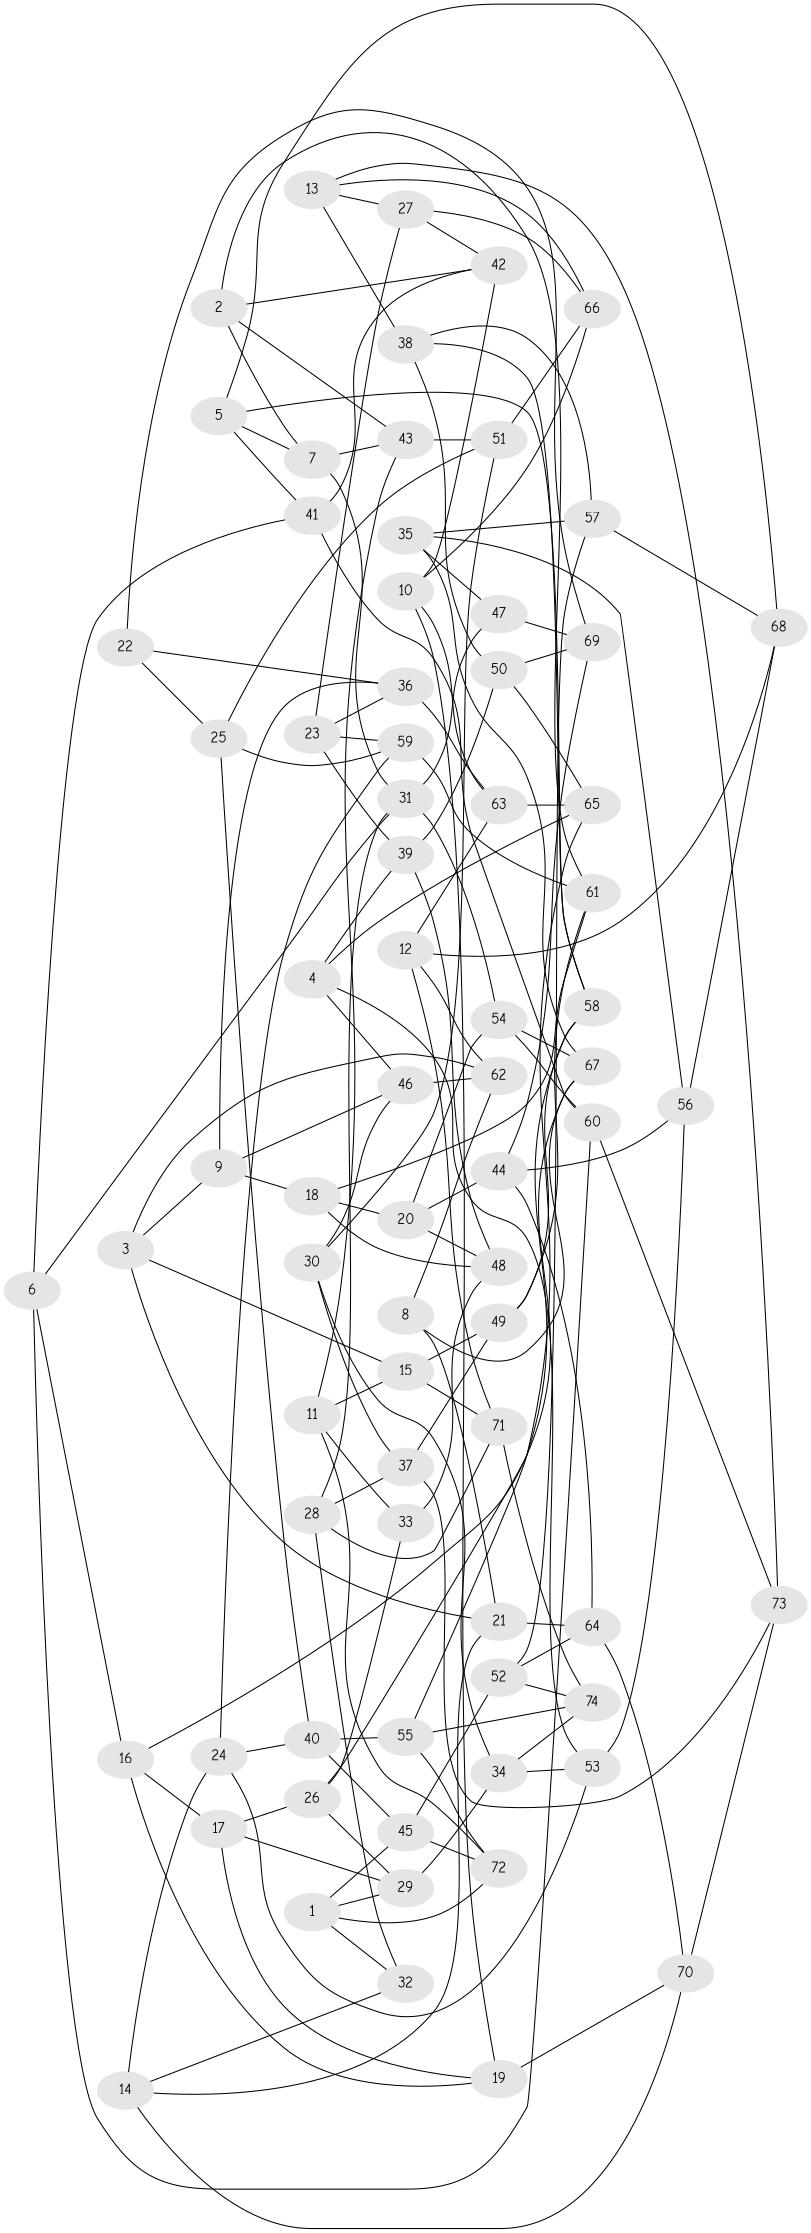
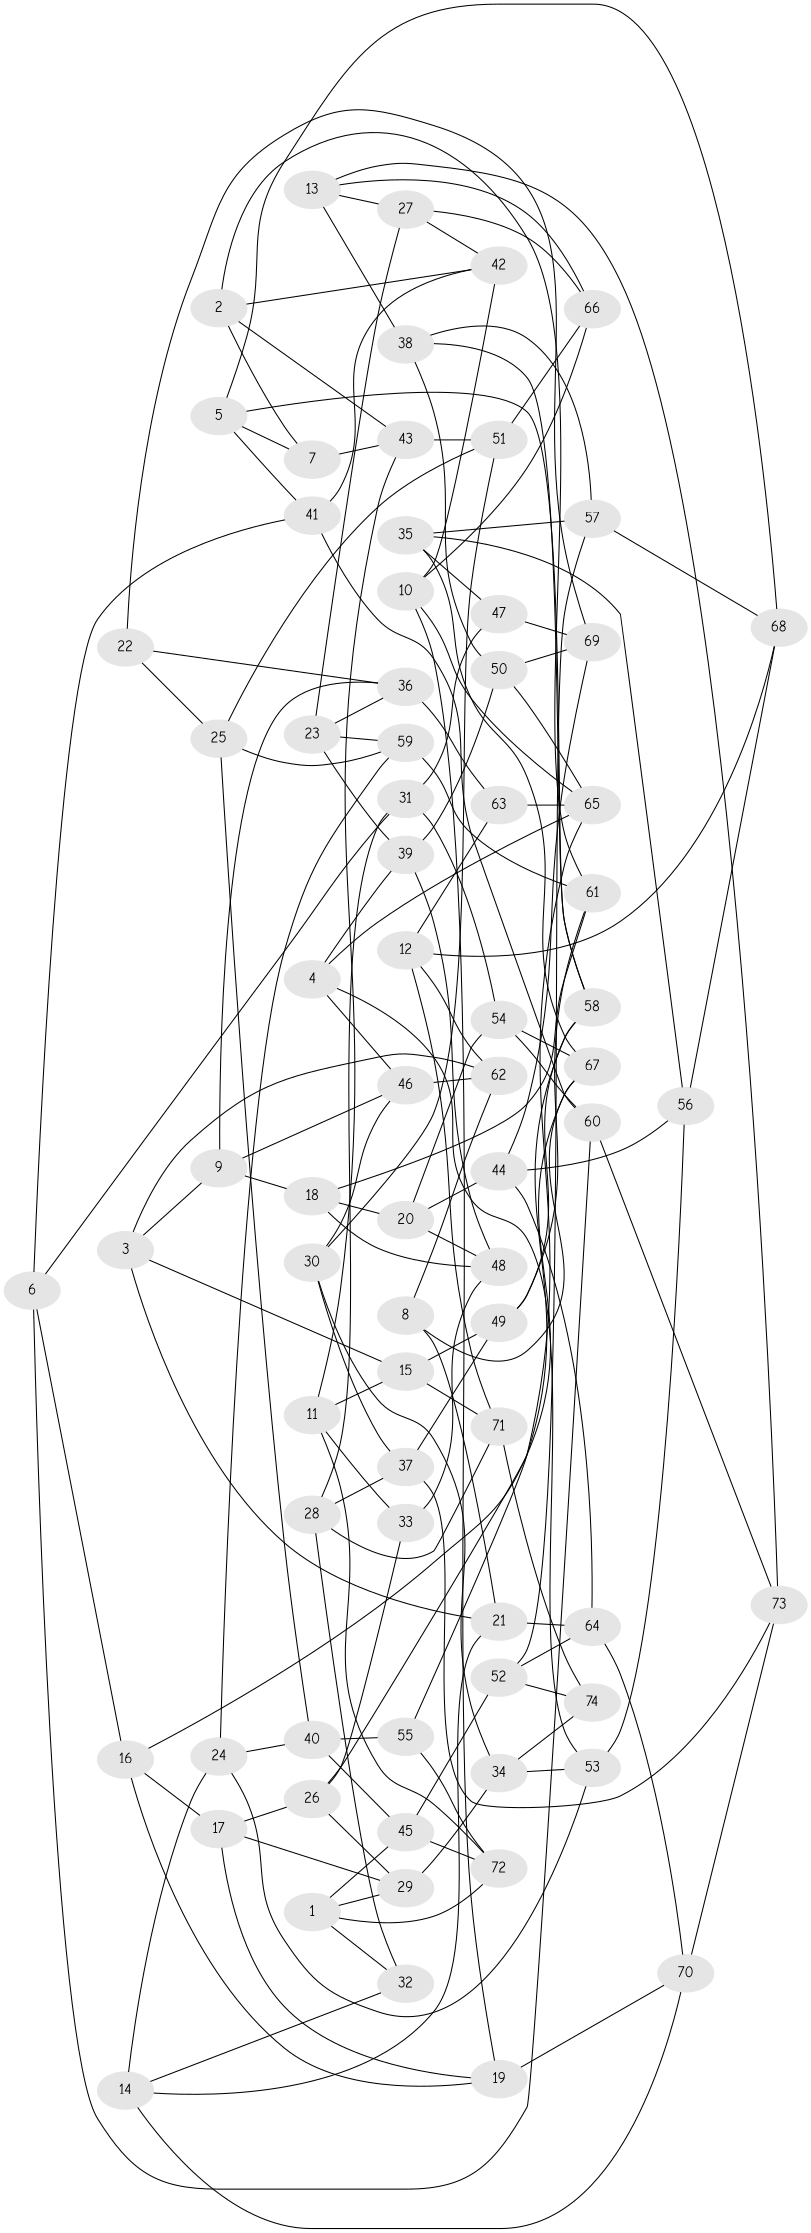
(450, 674) -> (453, 665)
(356, 694) -> none
(499, 1720) -> none
